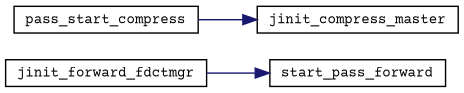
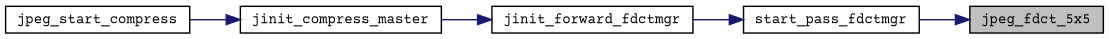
(106, 20) -> (98, 20)
none -> (459, 20)
none -> (1037, 20)
(358, 73) -> (831, 20)
